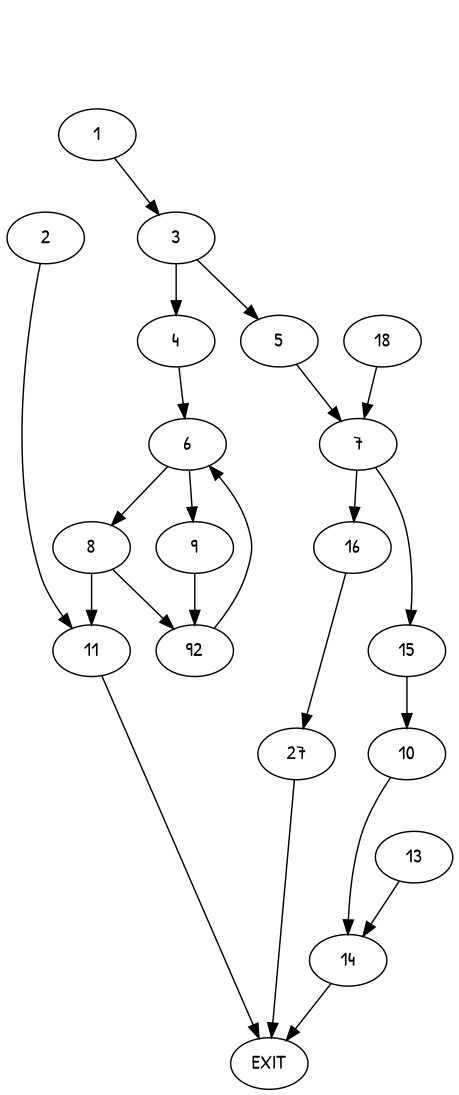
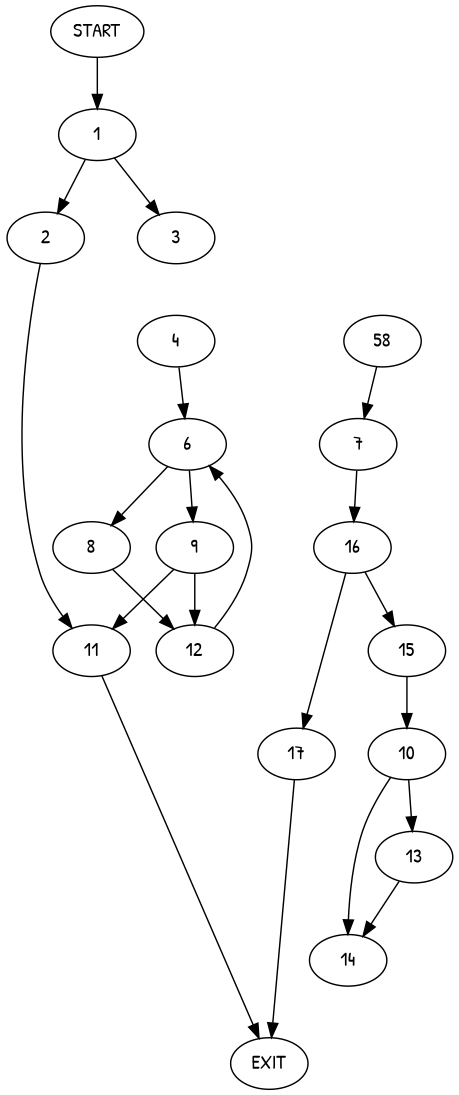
none -> (97, 32)
none -> (75, 180)
(176, 283) -> none
(279, 341) -> none
(383, 341) -> (383, 341)
(407, 535) -> (376, 593)
(92, 592) -> (150, 593)
(195, 651) -> (195, 651)
(297, 754) -> (297, 754)
none -> (410, 799)
(313, 1006) -> none
